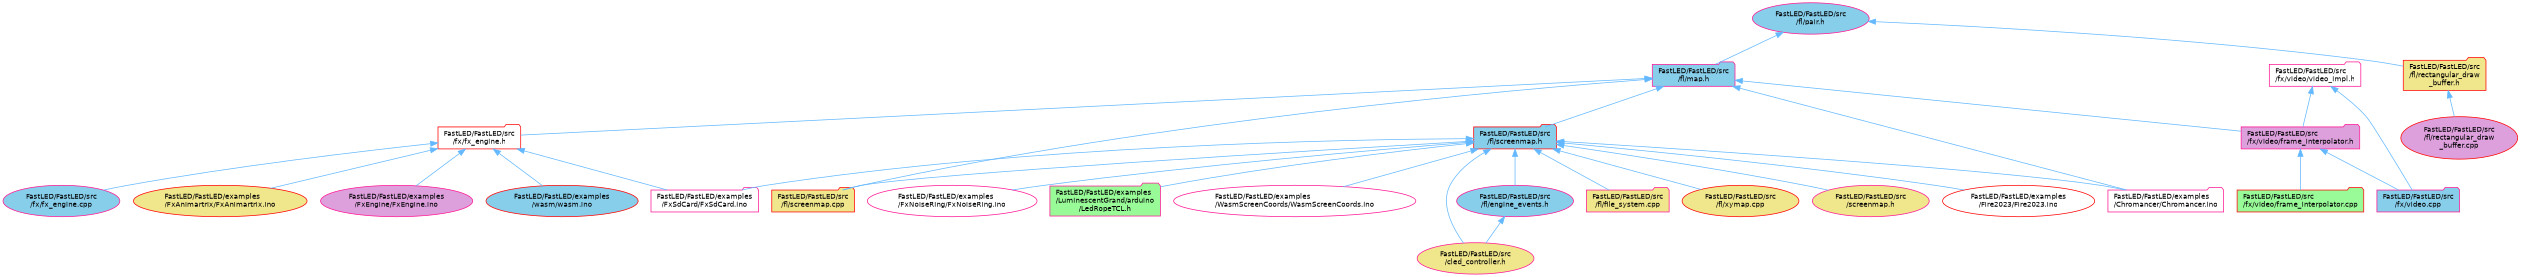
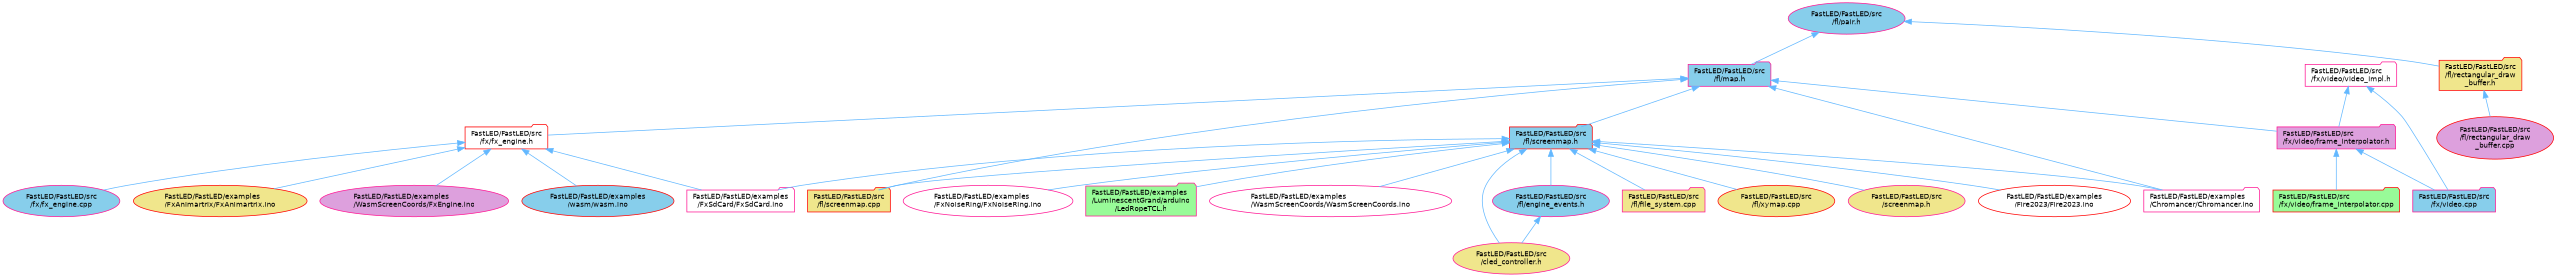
(397, 201) -> (414, 201)
